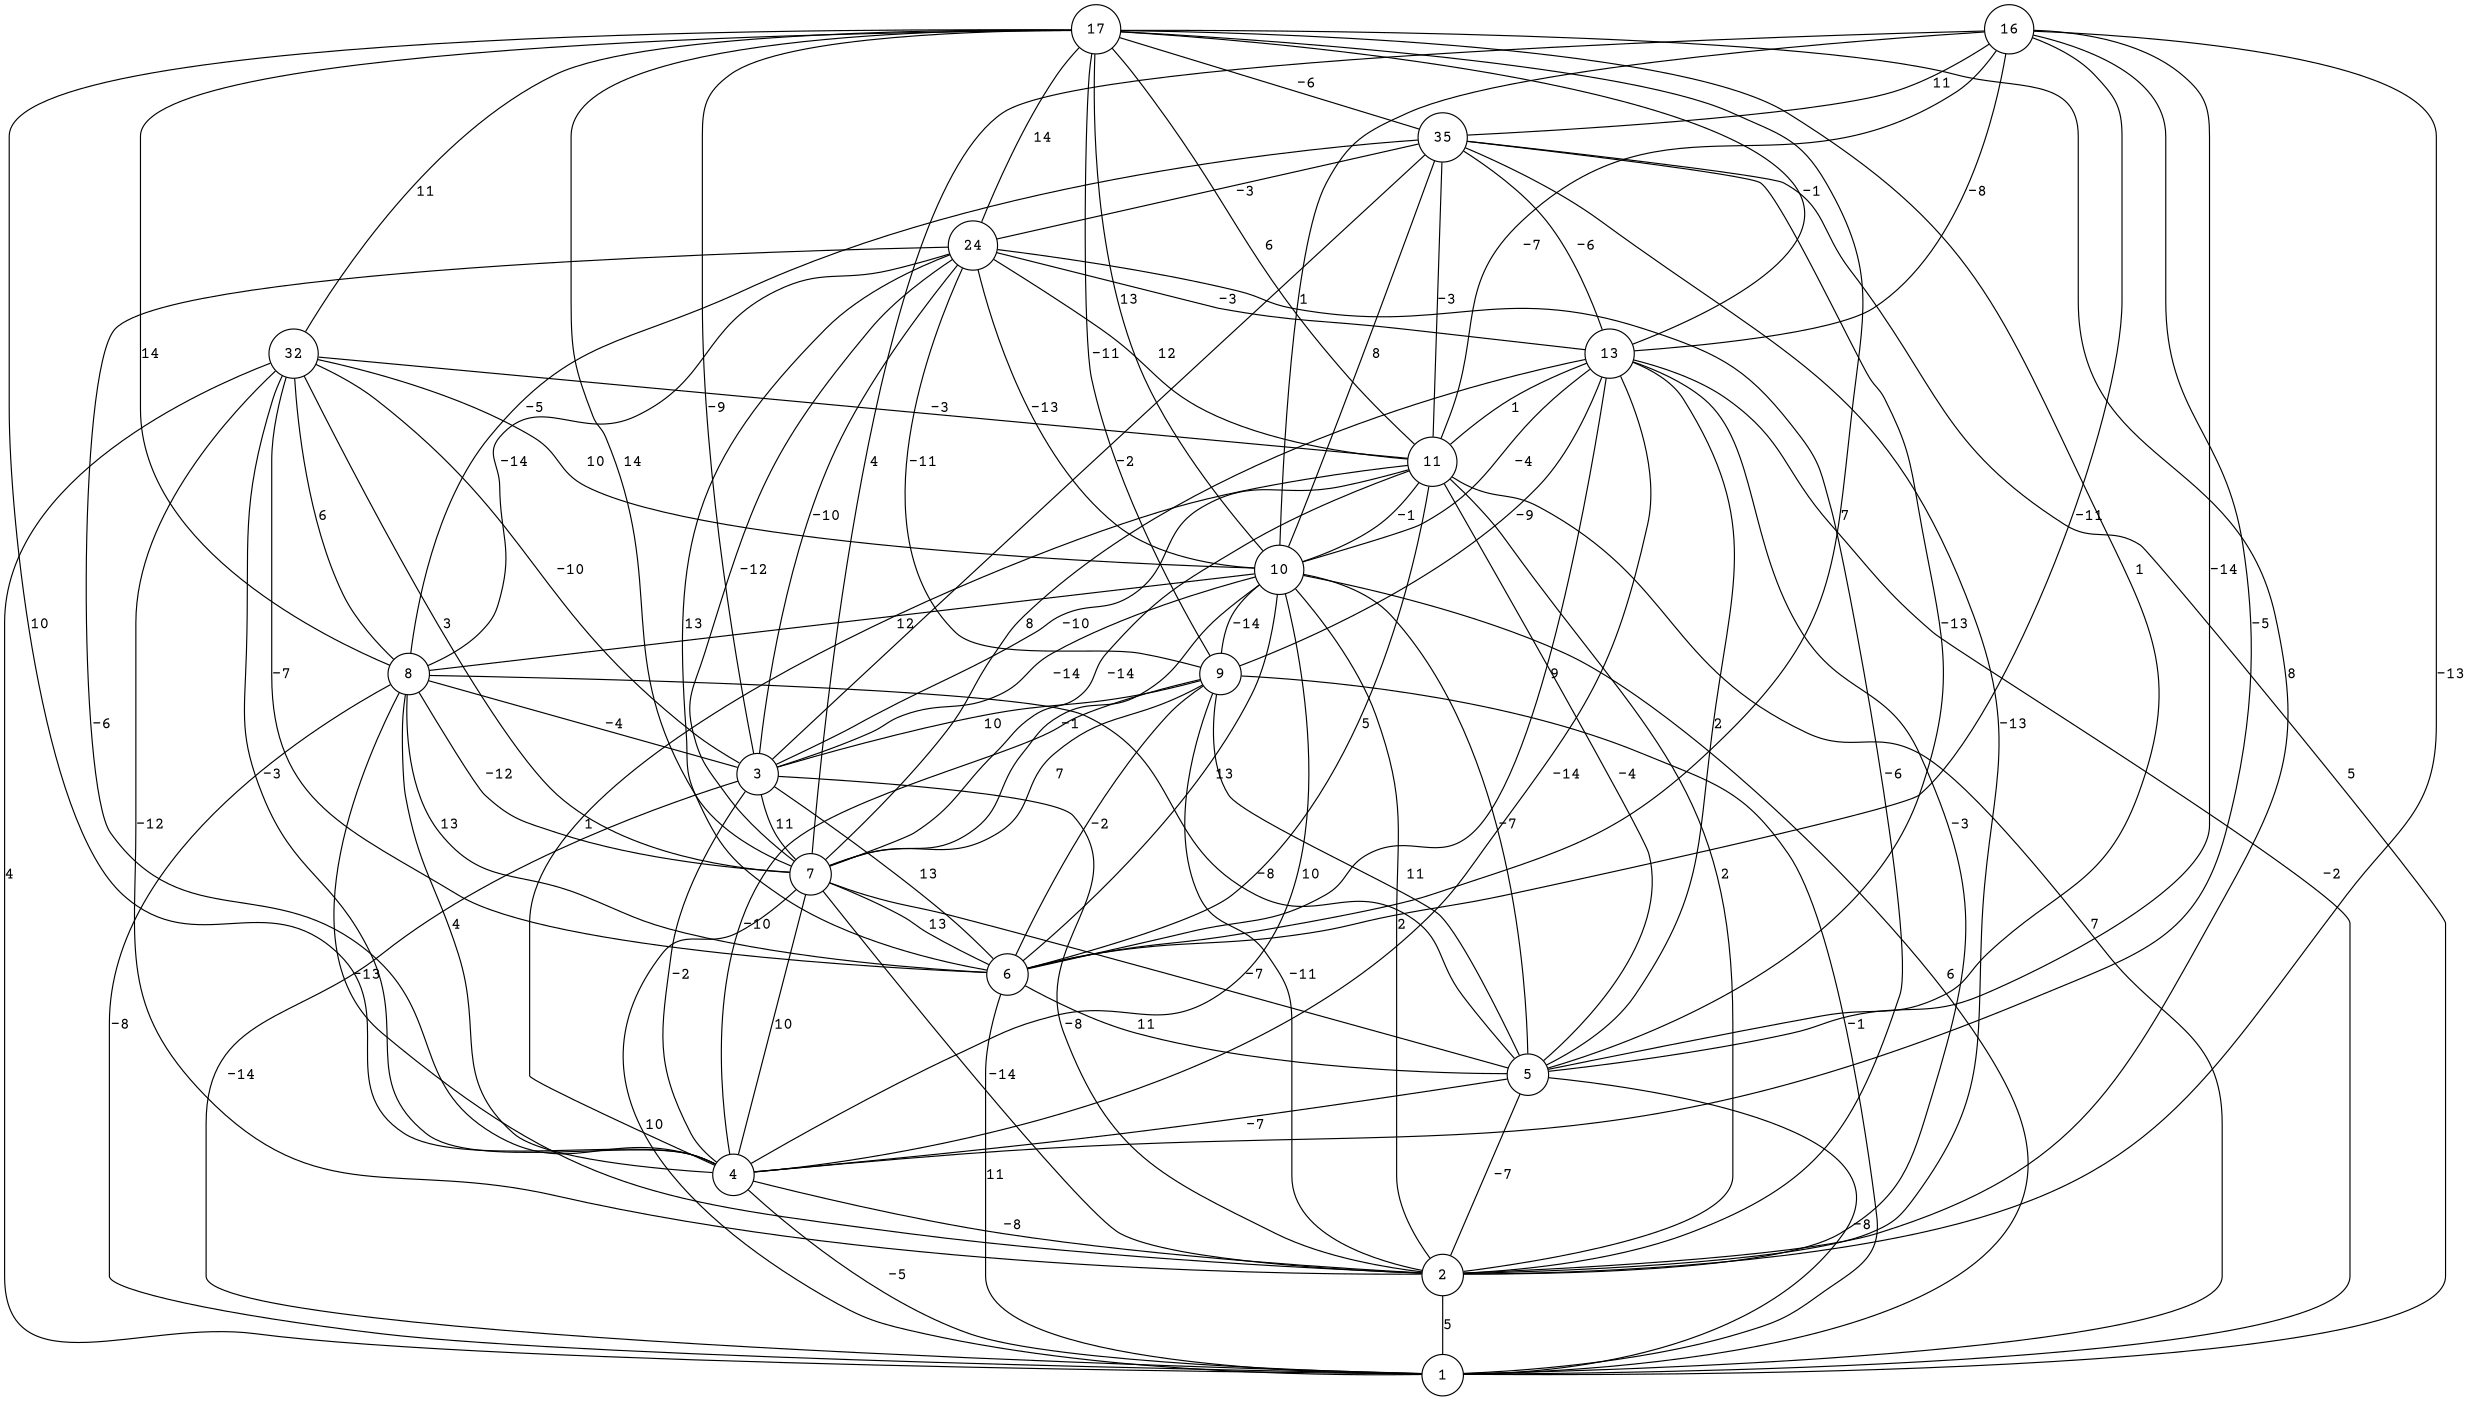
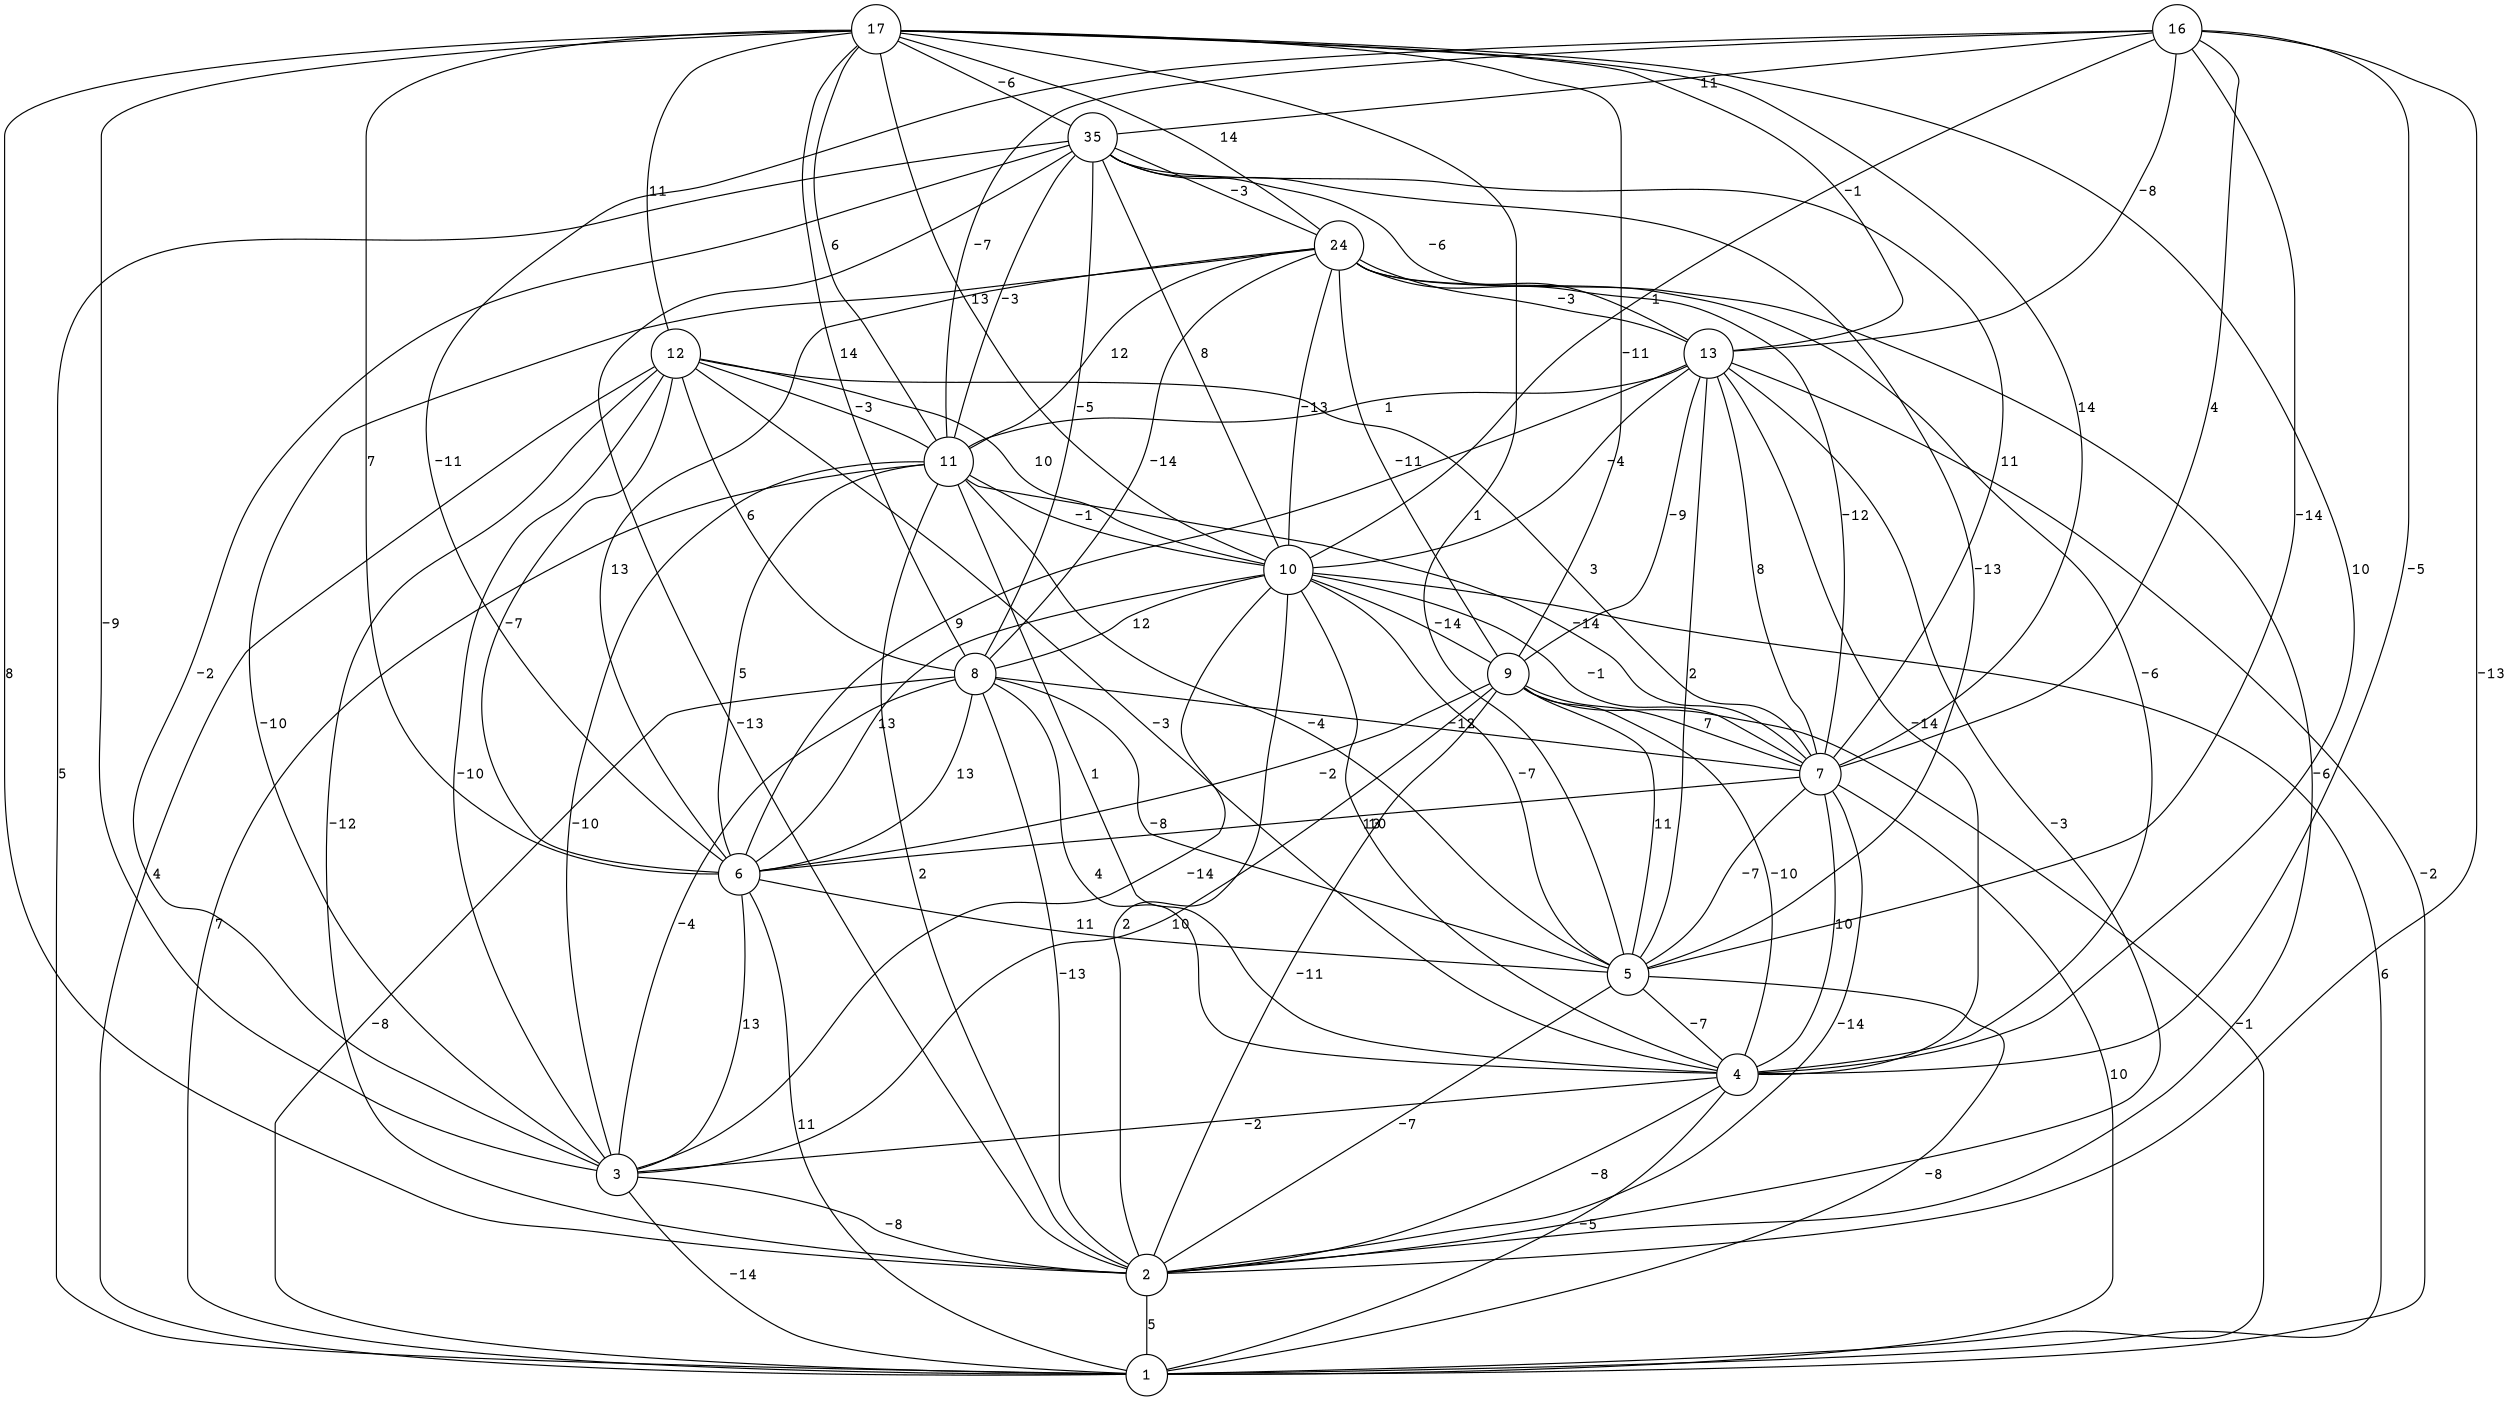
(294, 354) -> (676, 354)
(773, 830) -> (1771, 195)
